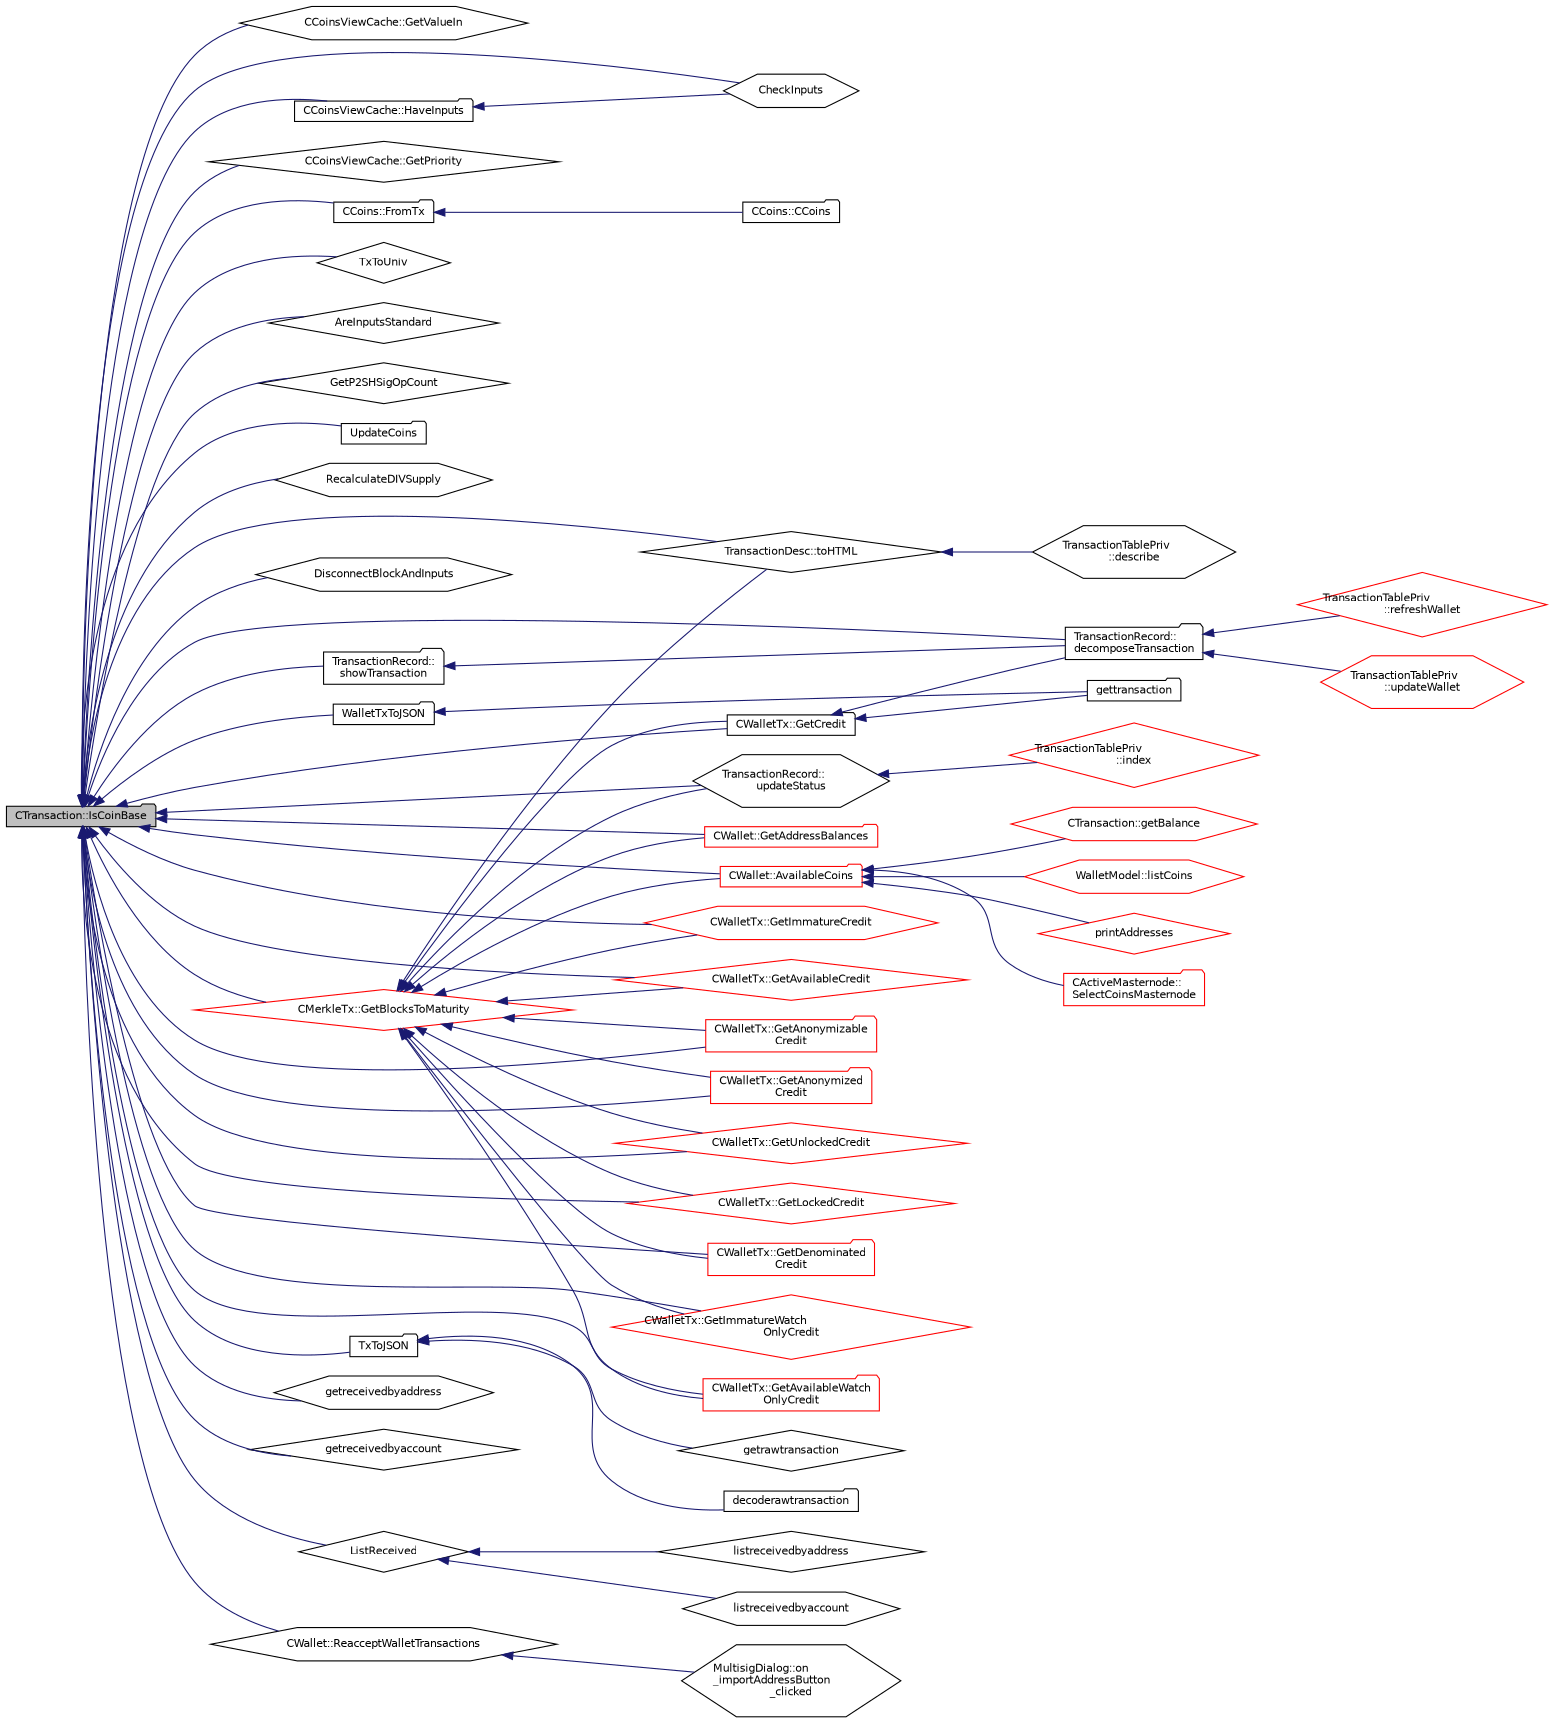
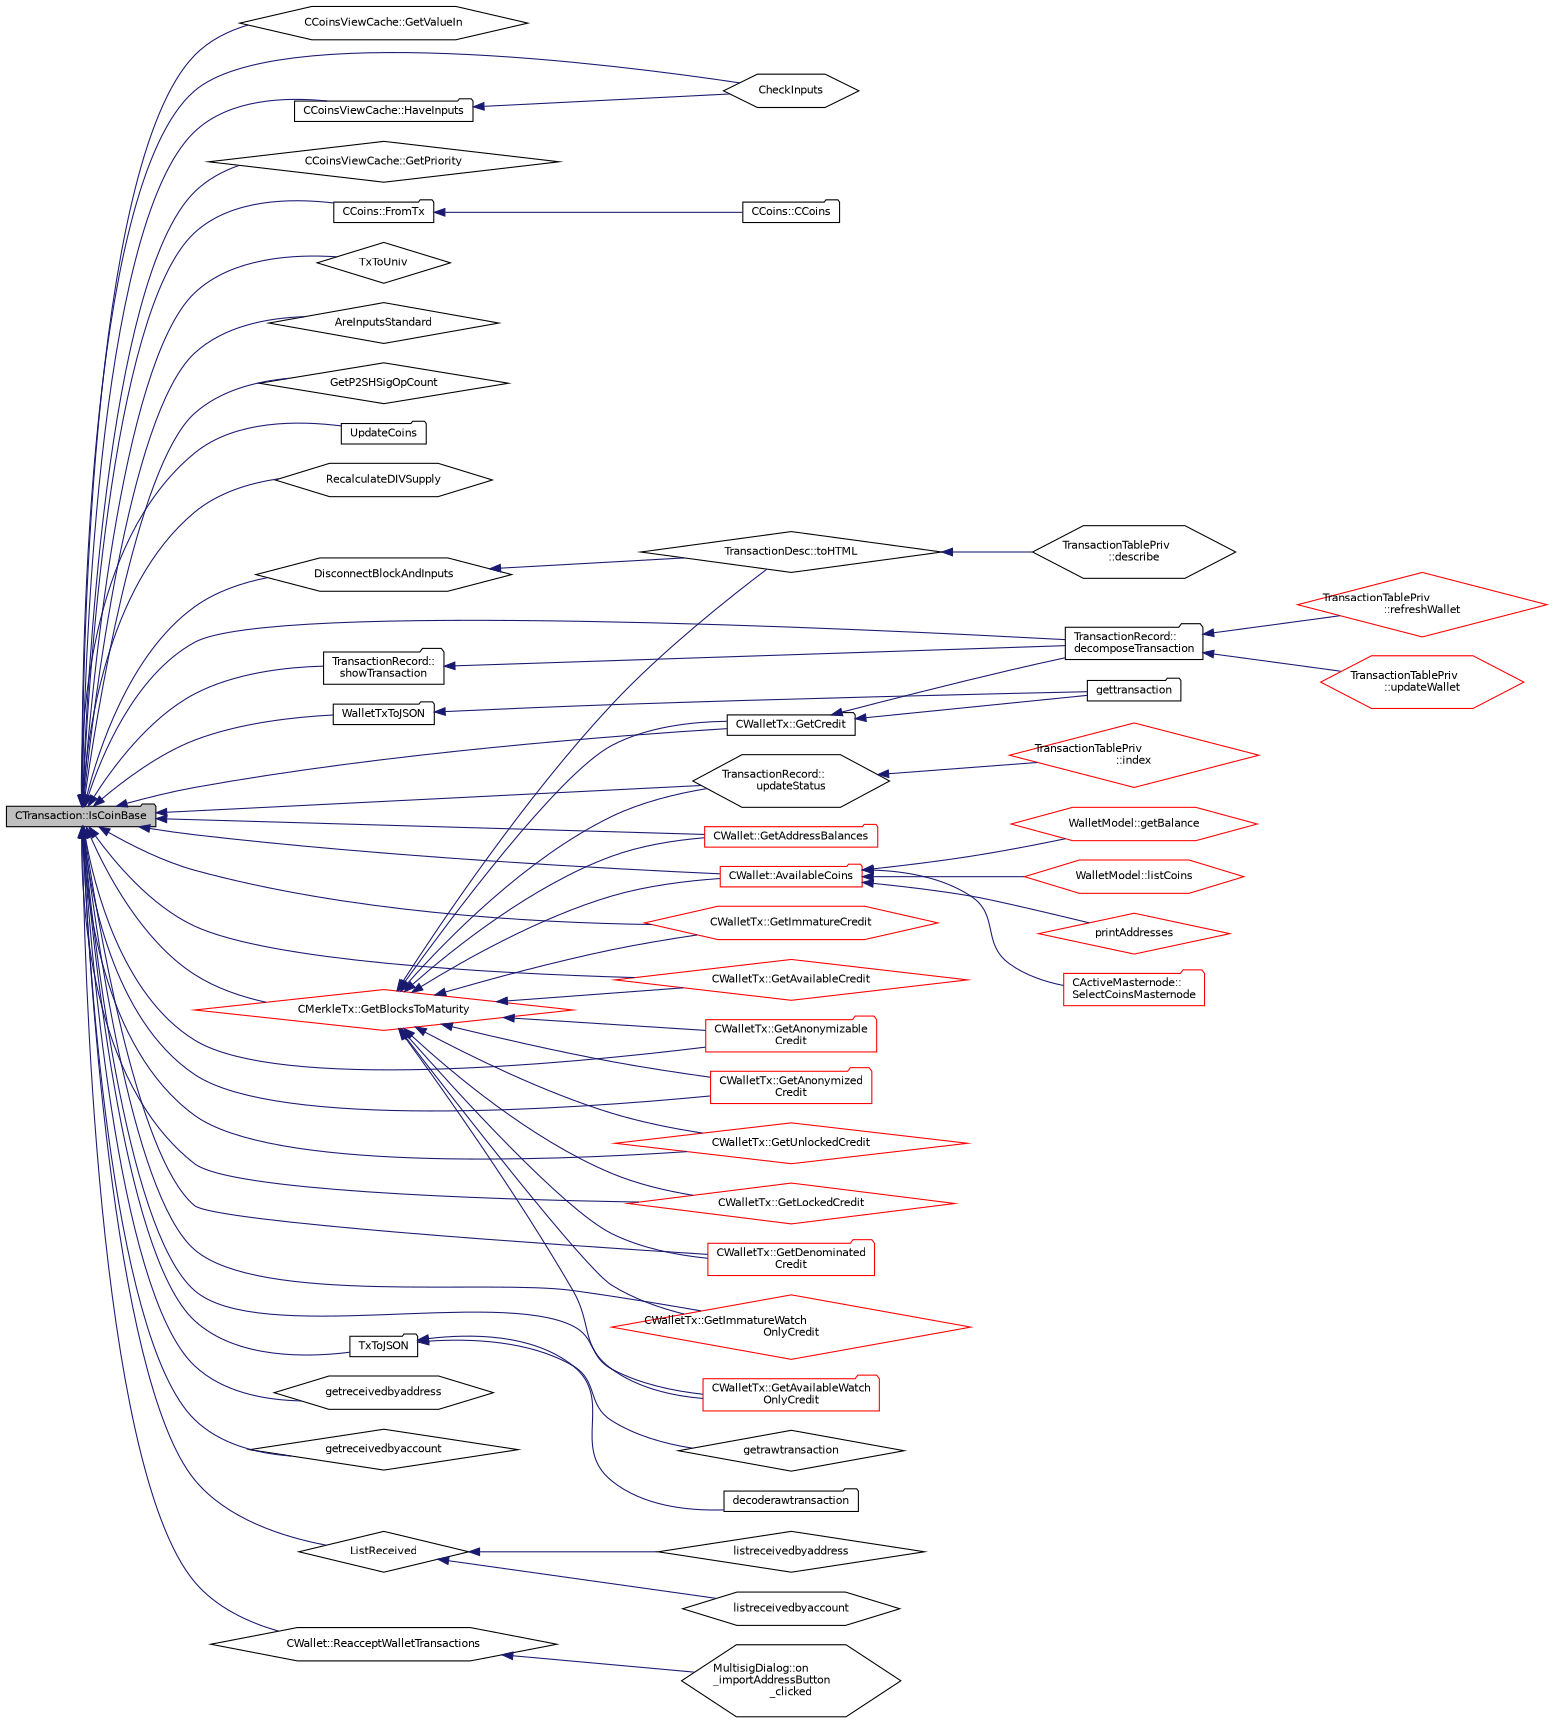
(314, 519) -> (592, 563)
(1134, 824) -> (1134, 824)
